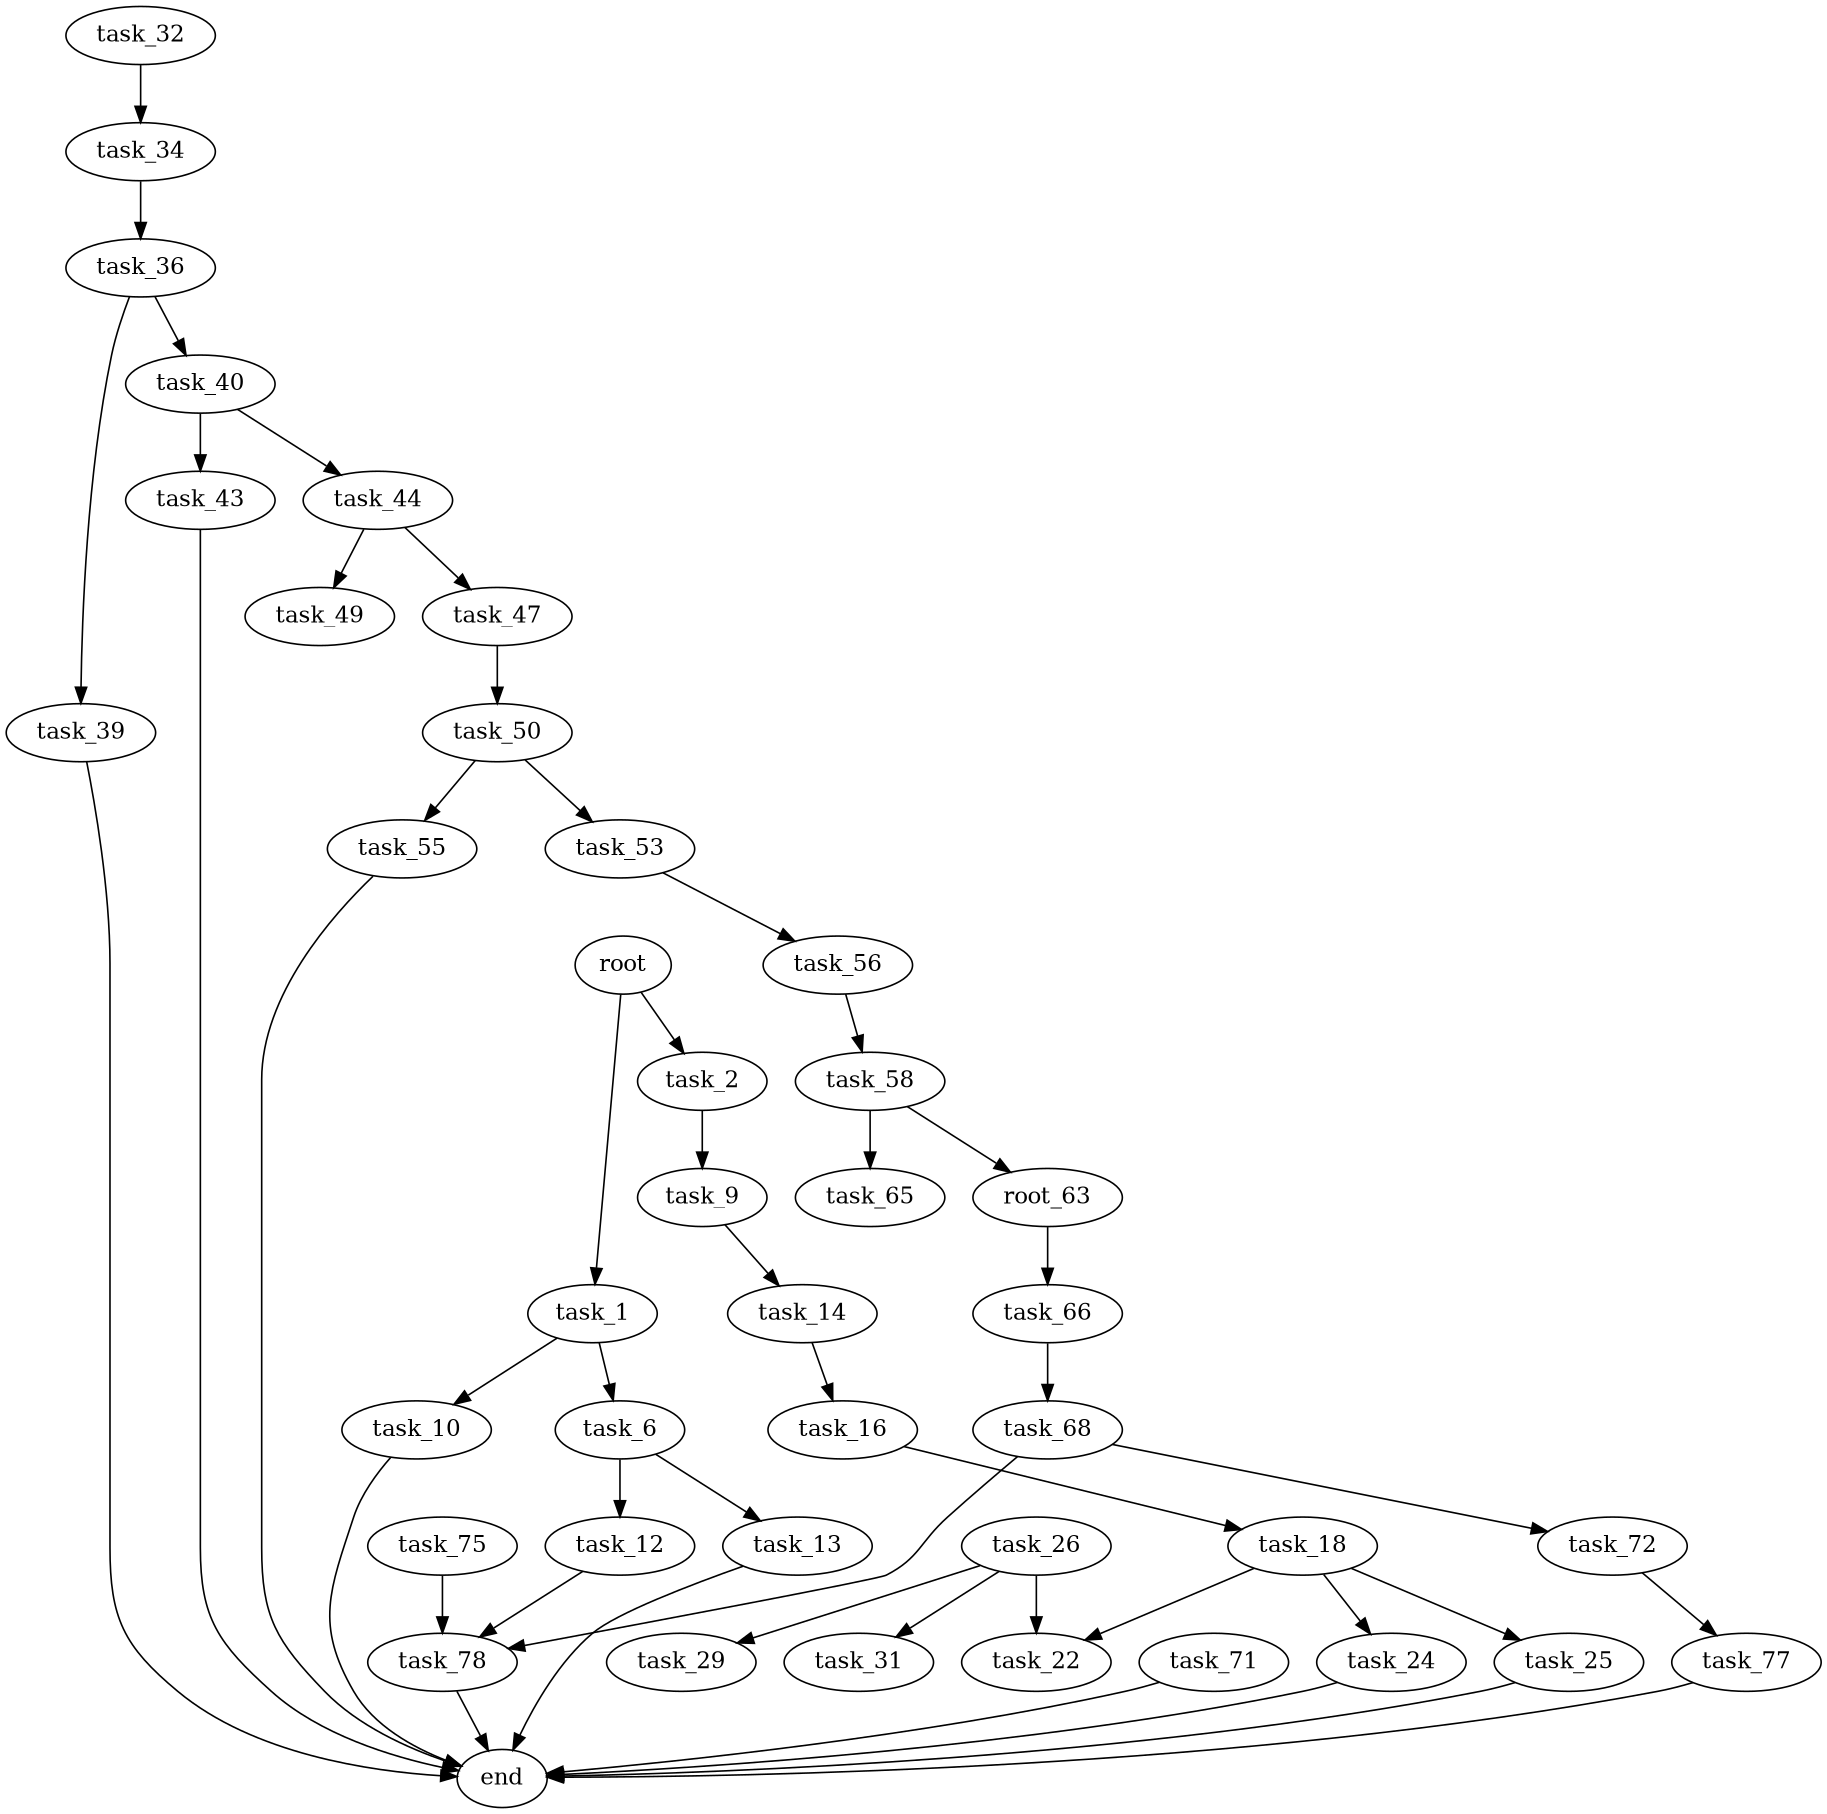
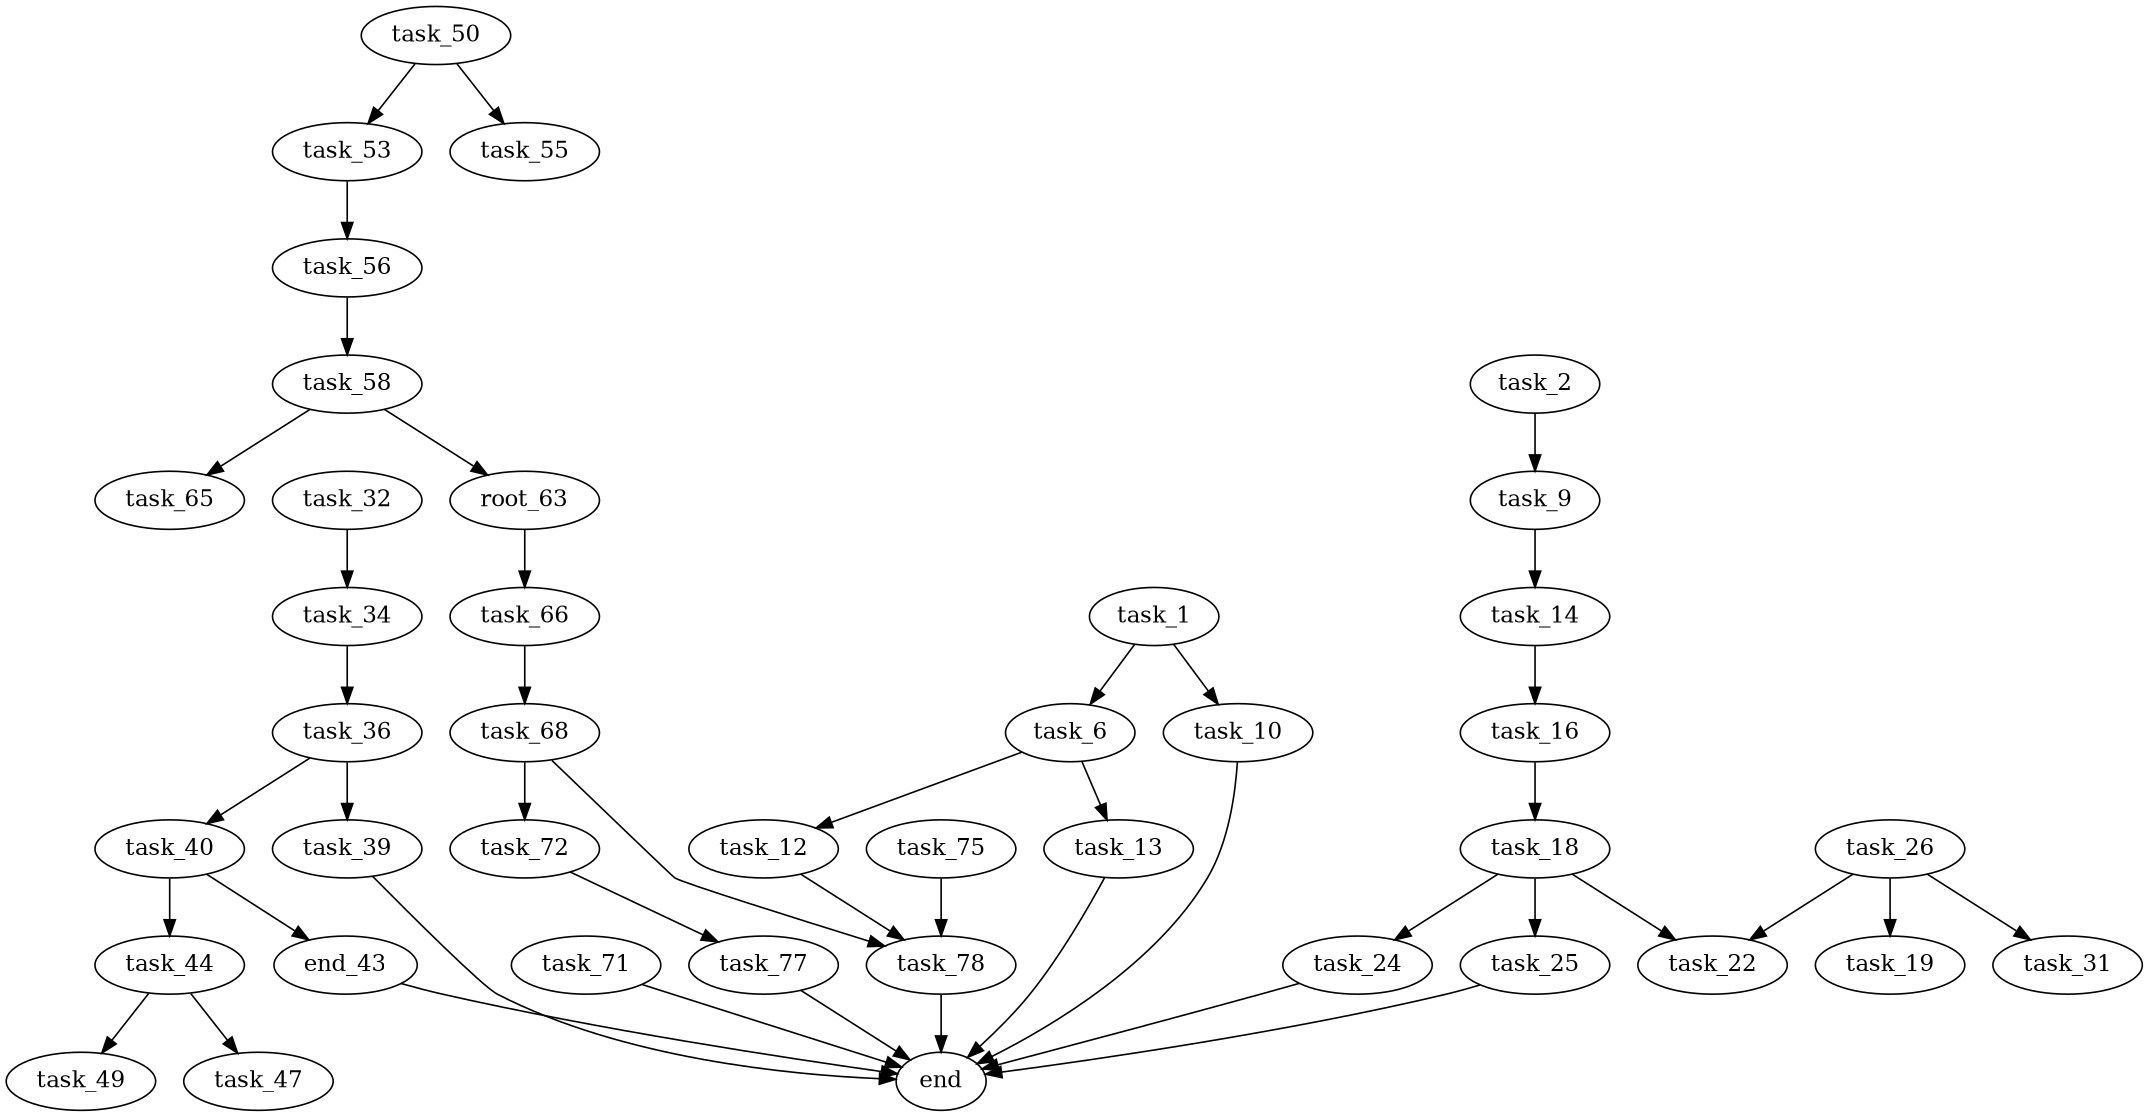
(200, 500) -> (346, 965)
(497, 667) -> none
(623, 965) -> none
(262, 1347) -> none
(681, 1662) -> (1890, 965)
